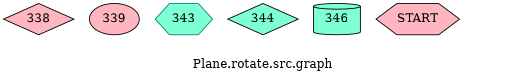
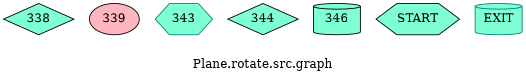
(39, 19) -> (39, 19)
(418, 19) -> (418, 19)
none -> (499, 19)
